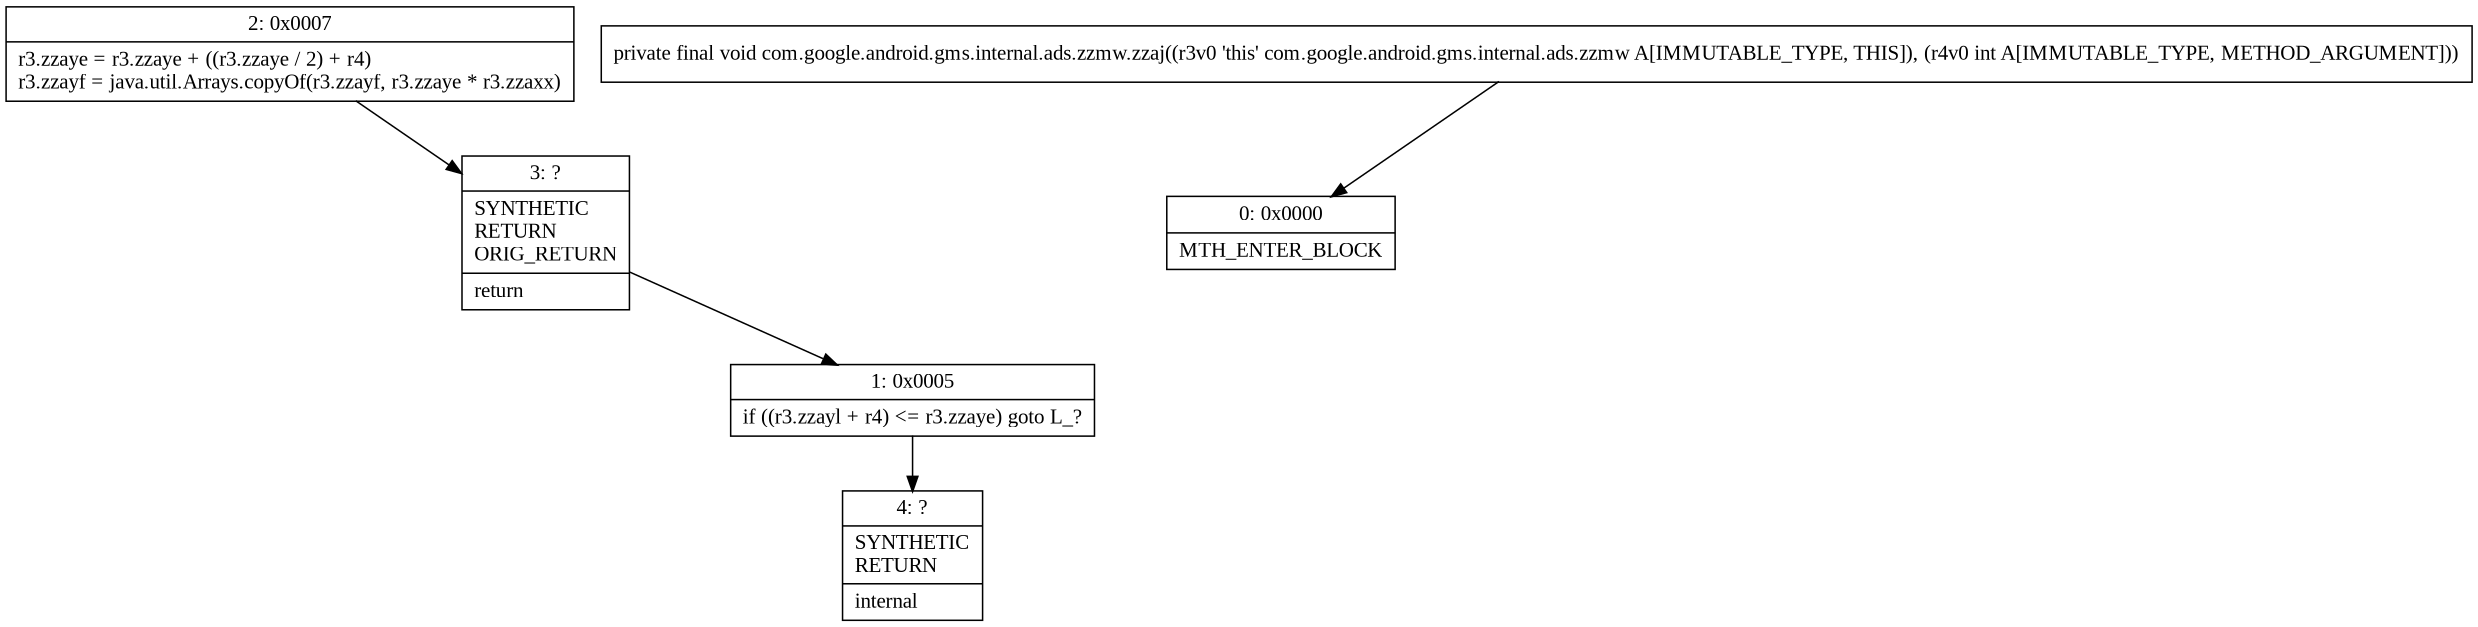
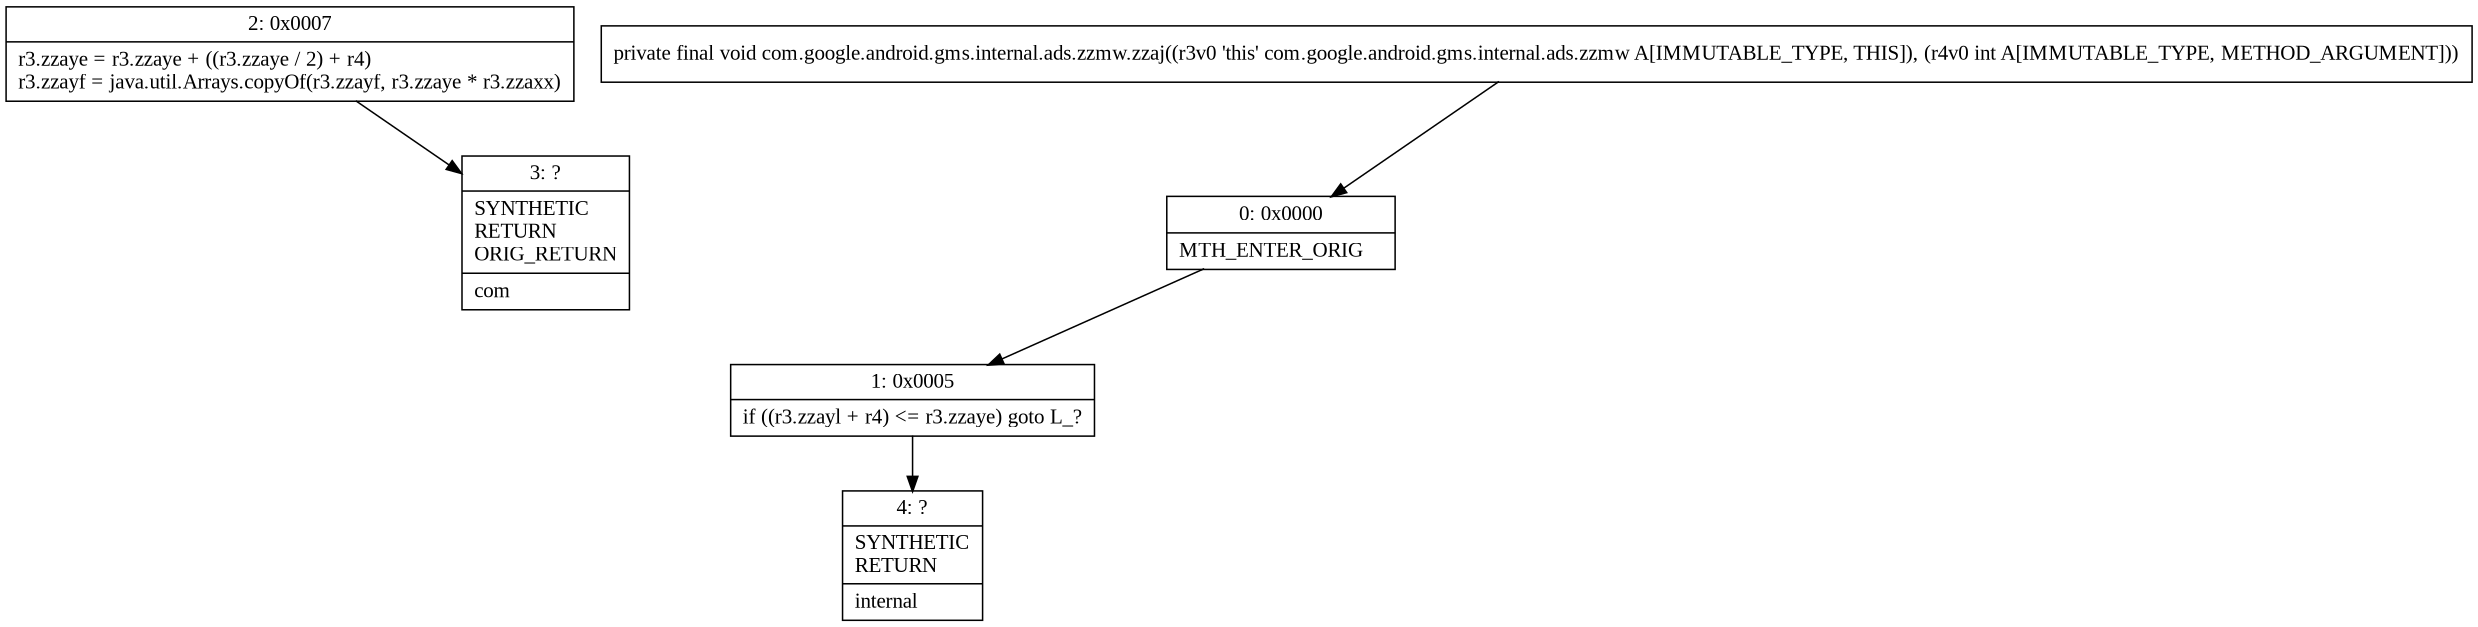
(1281, 250) -> (1271, 250)
(499, 291) -> (493, 291)
(726, 315) -> (1103, 314)
